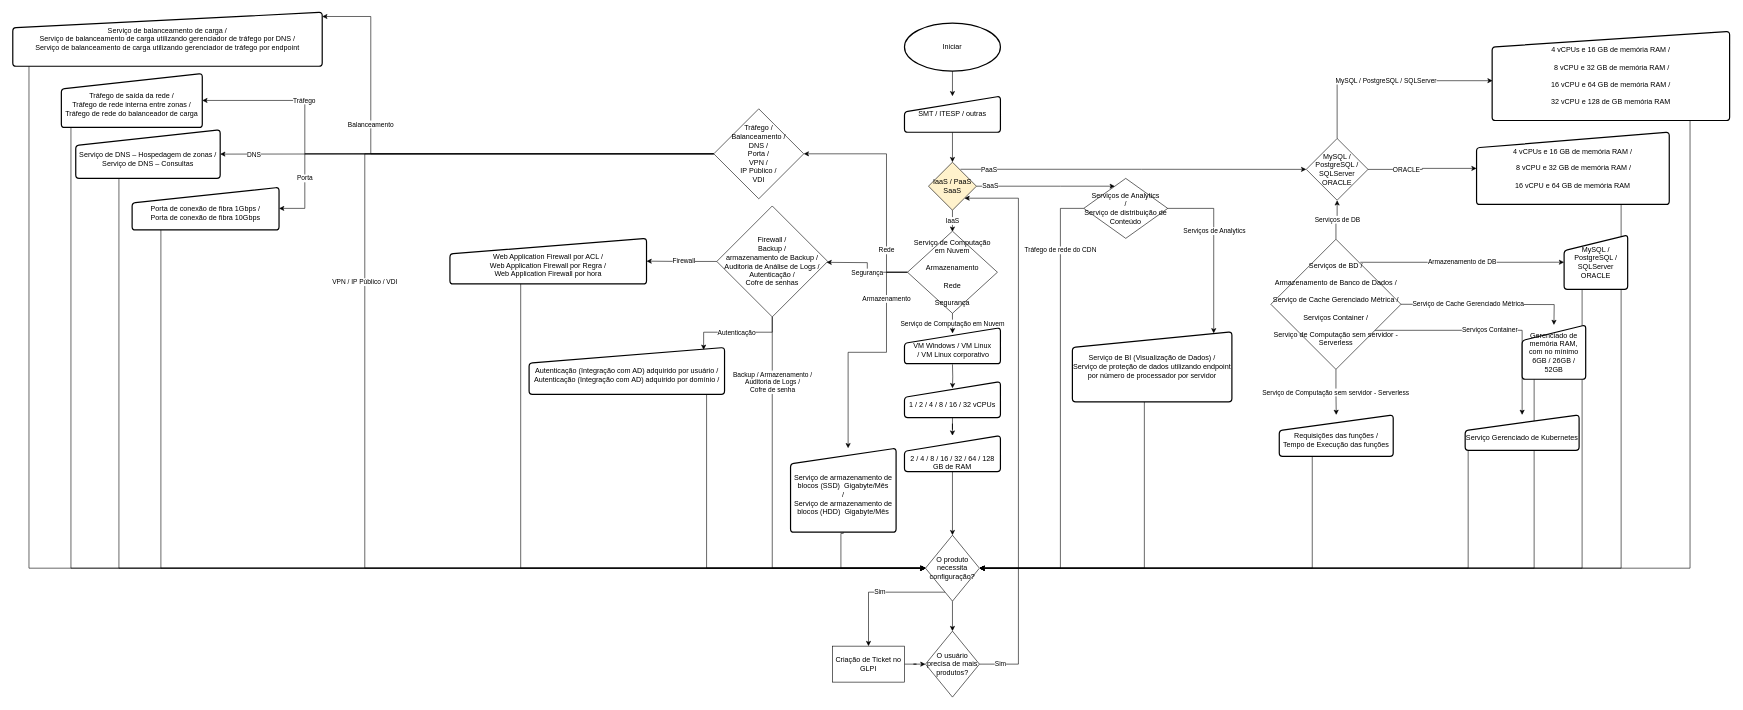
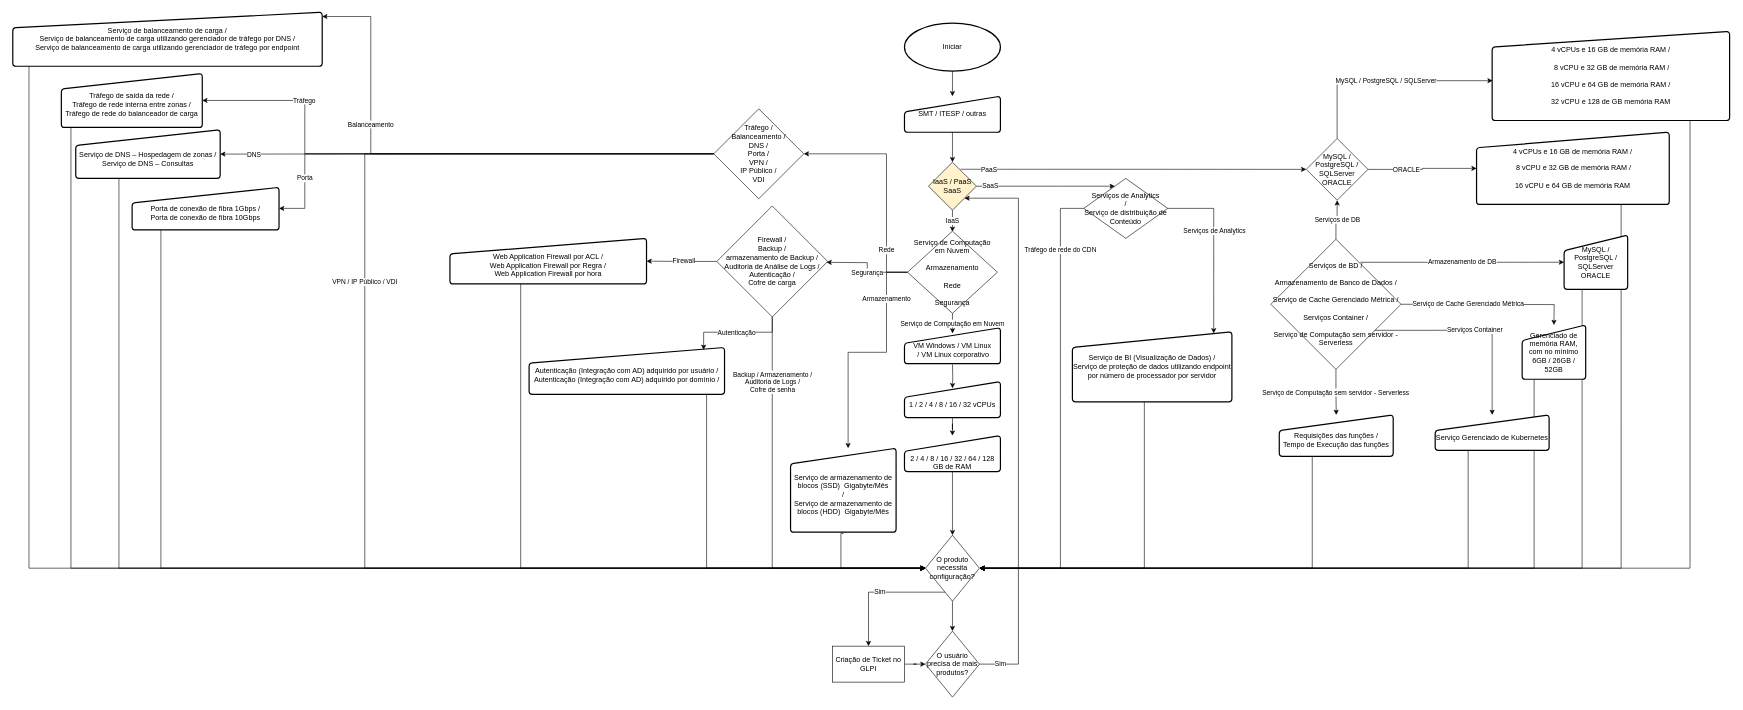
(772, 262) -> (772, 262)
(1523, 433) -> (1493, 433)
